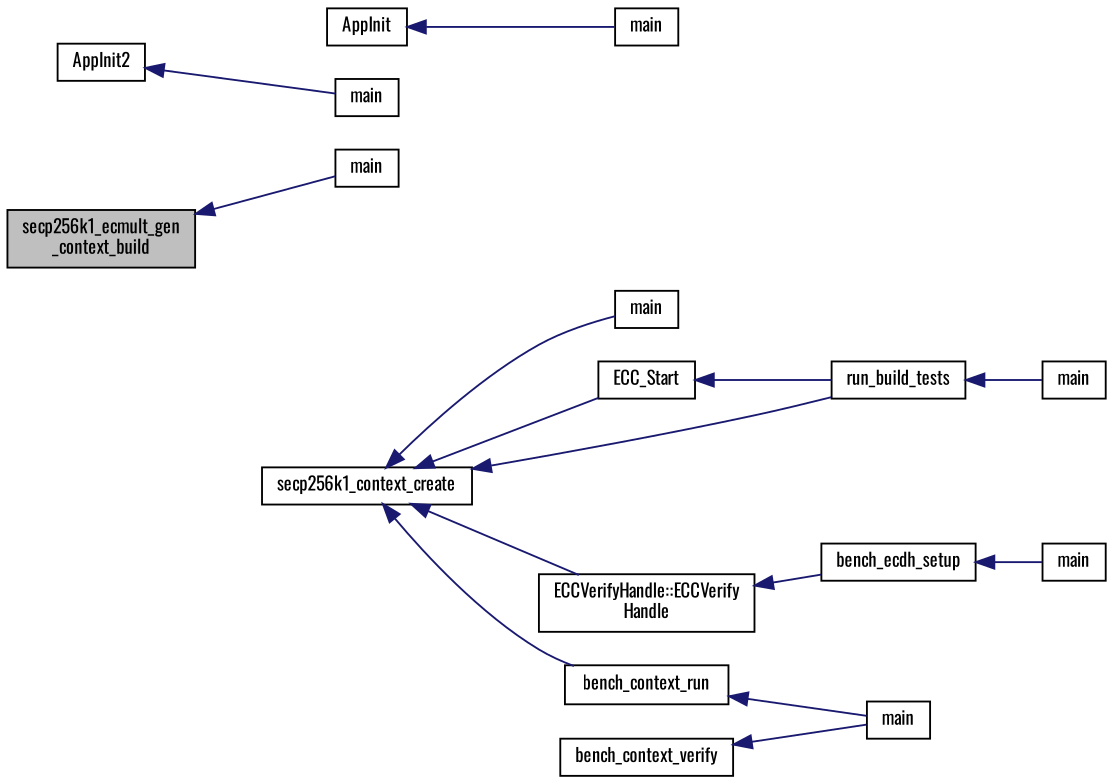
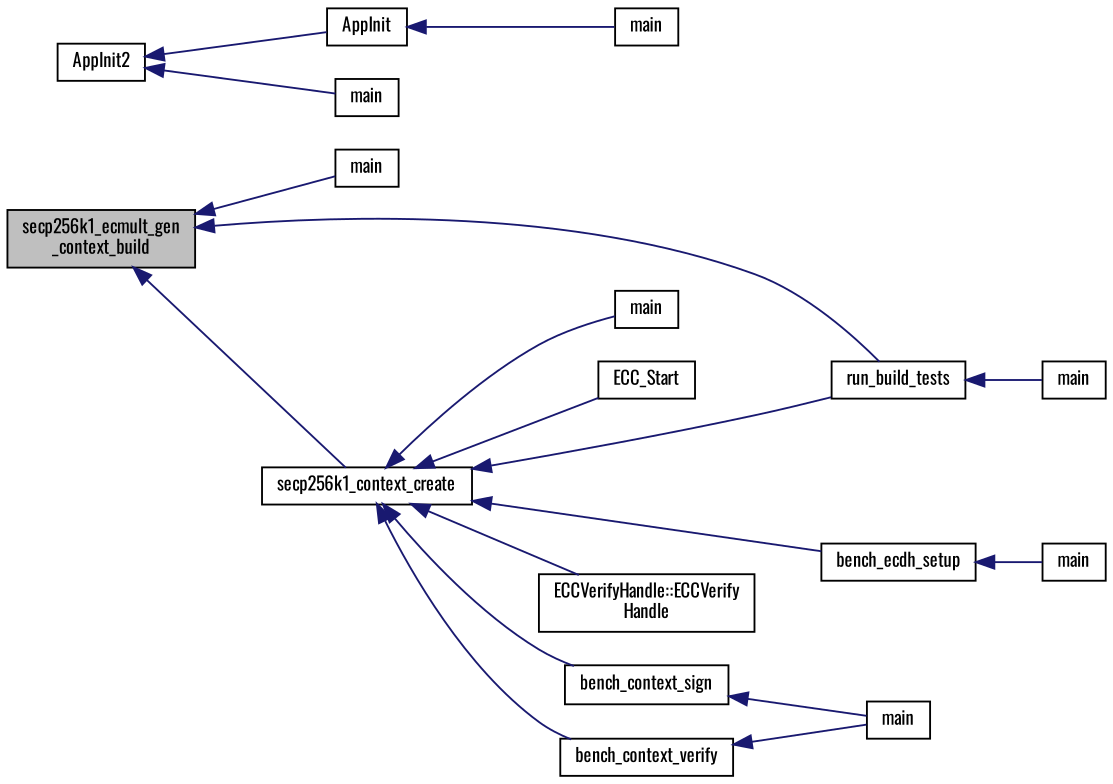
none -> (245, 43)
none -> (246, 374)
(773, 380) -> (564, 231)
(797, 579) -> (656, 527)
none -> (462, 645)
(647, 685) -> (647, 685)
